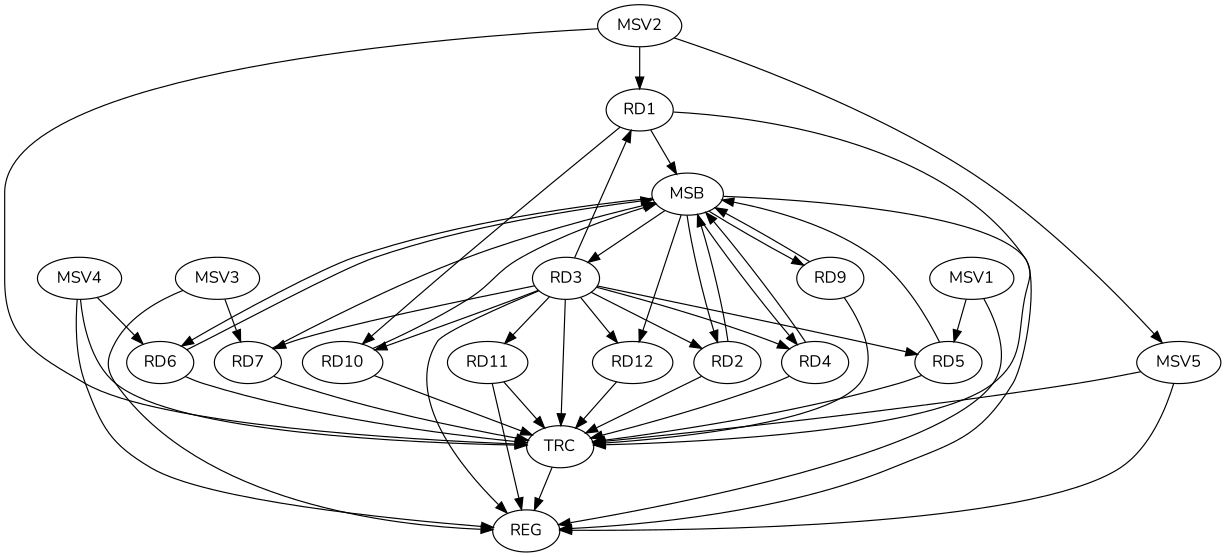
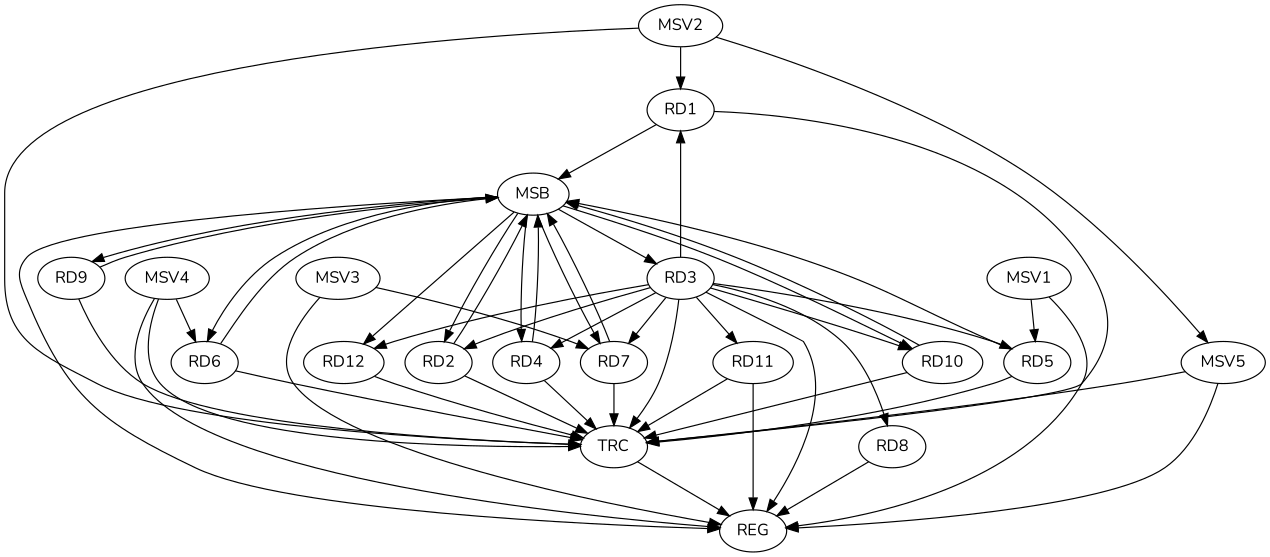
(489, 236) -> (736, 266)
none -> (564, 275)
none -> (892, 447)
